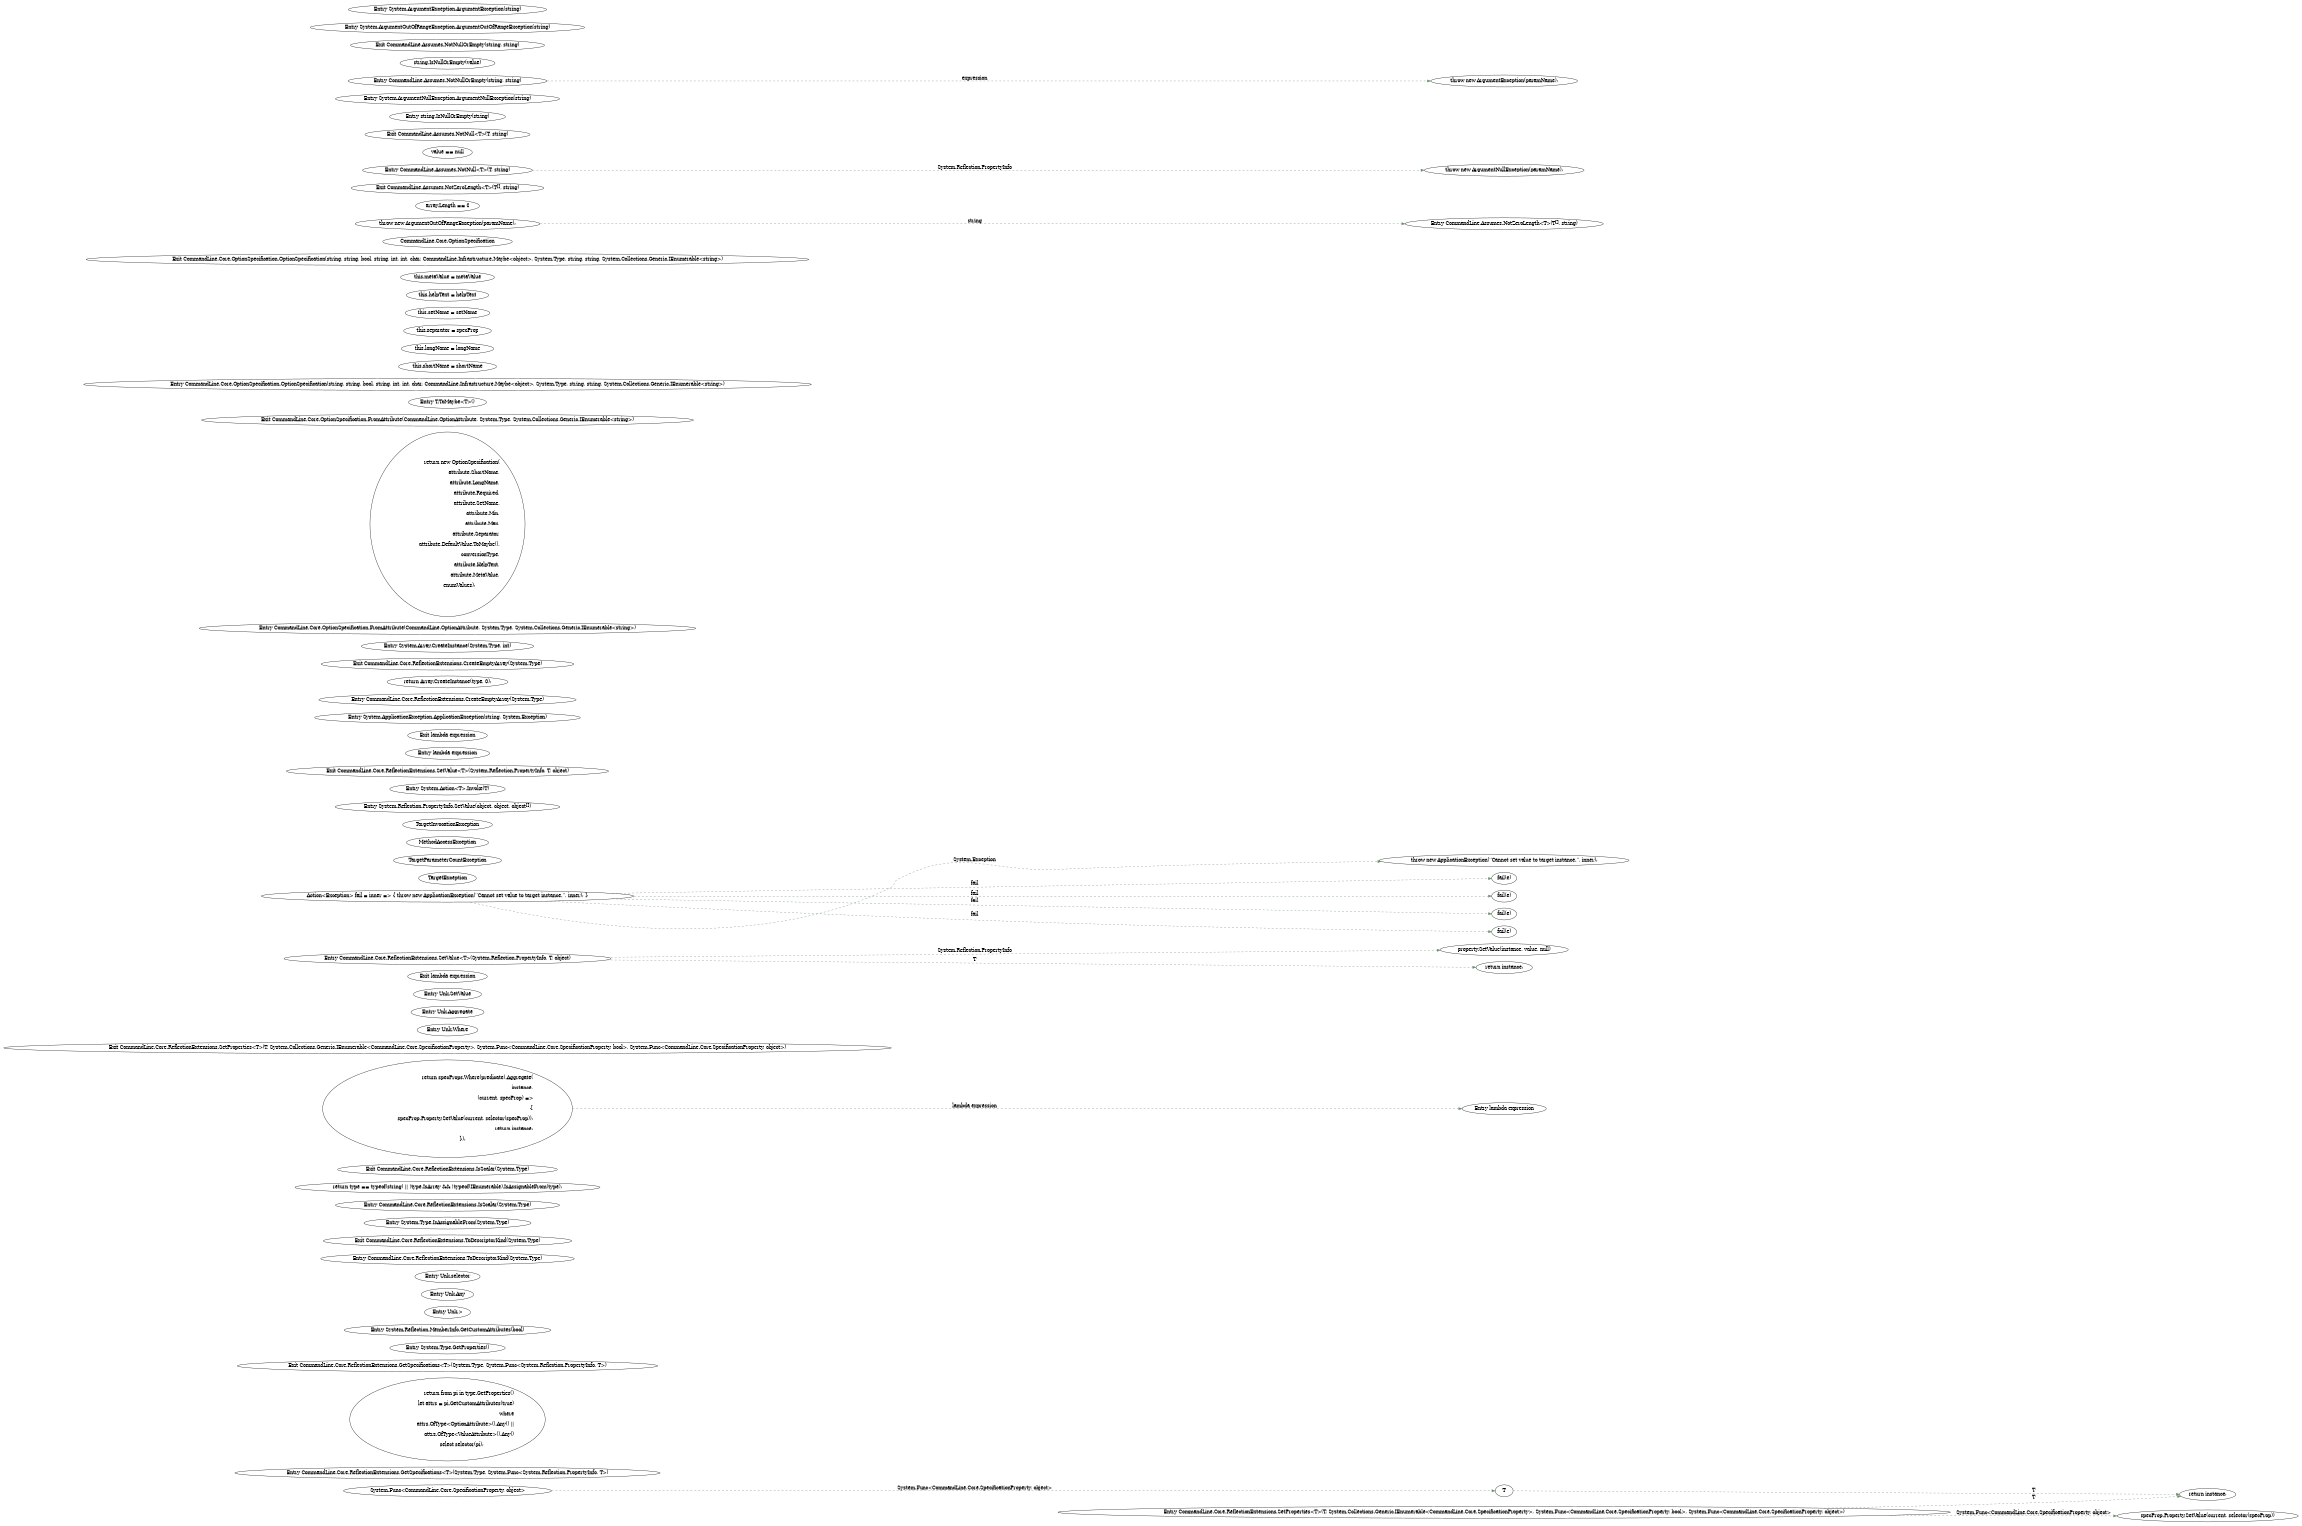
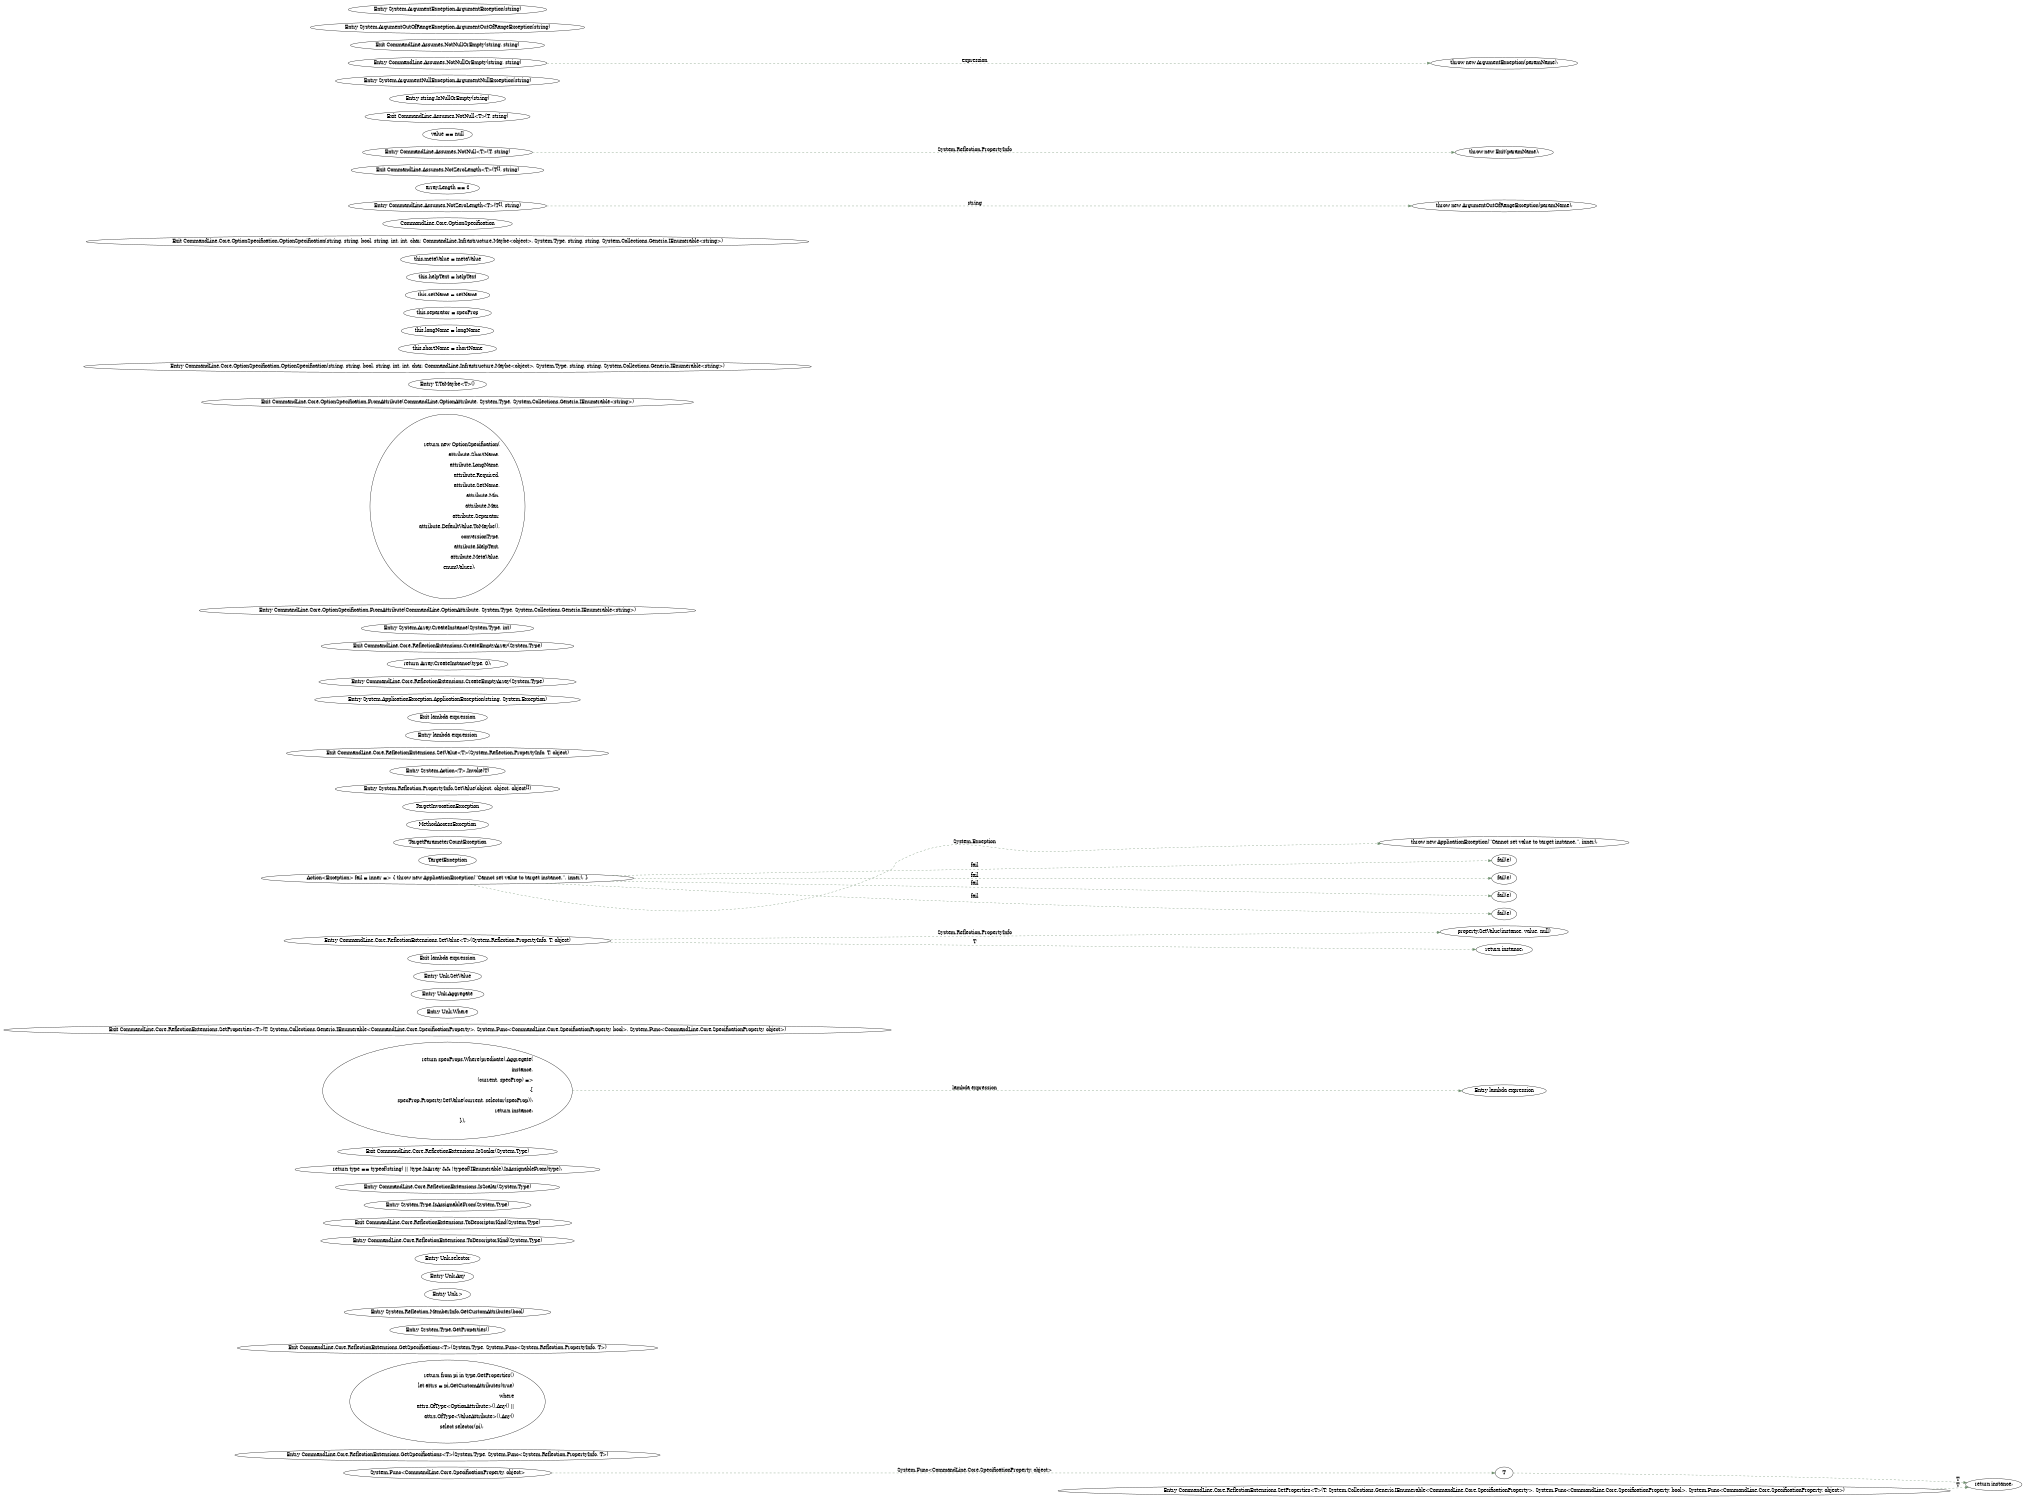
(448, 63) -> none
(1504, 170) -> (1504, 152)
(971, 224) -> (977, 206)
(2208, 1516) -> none
